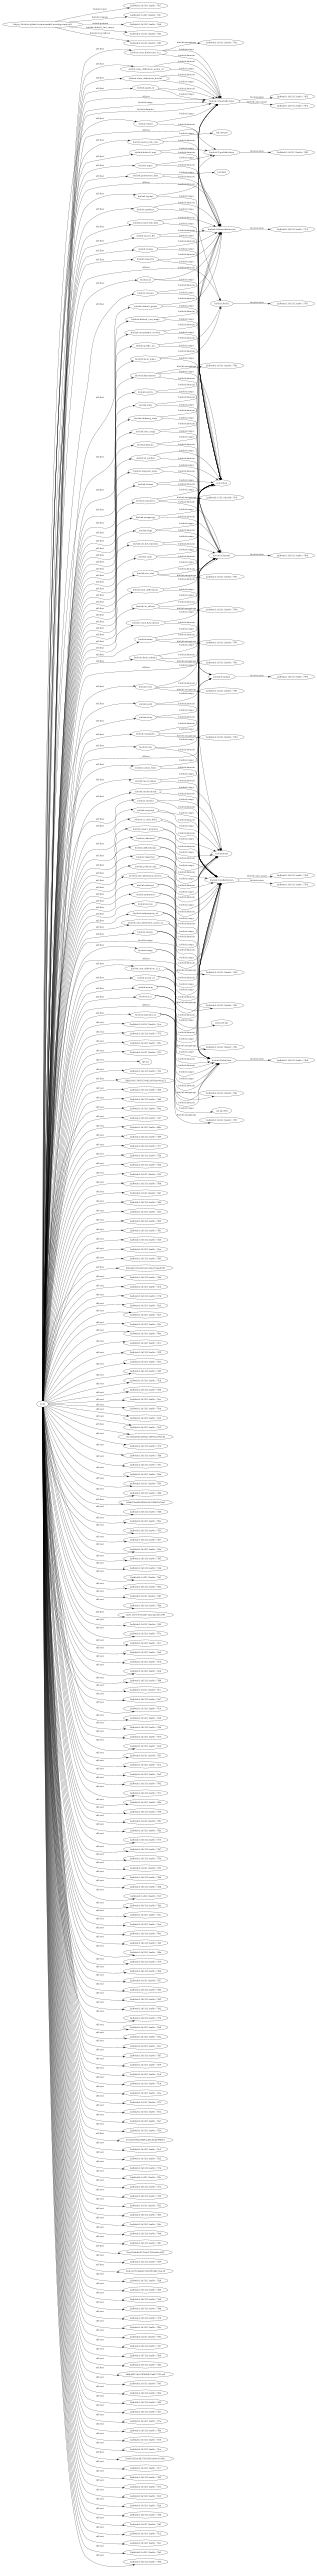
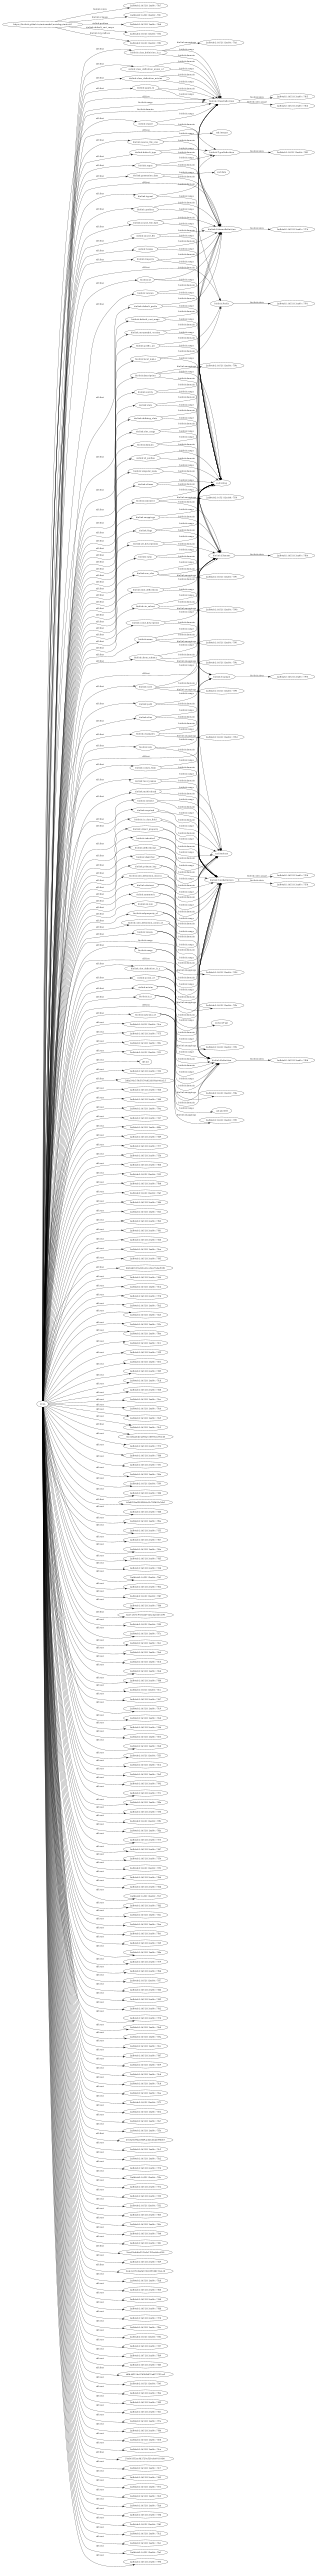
(72, 759) -> (68, 807)
